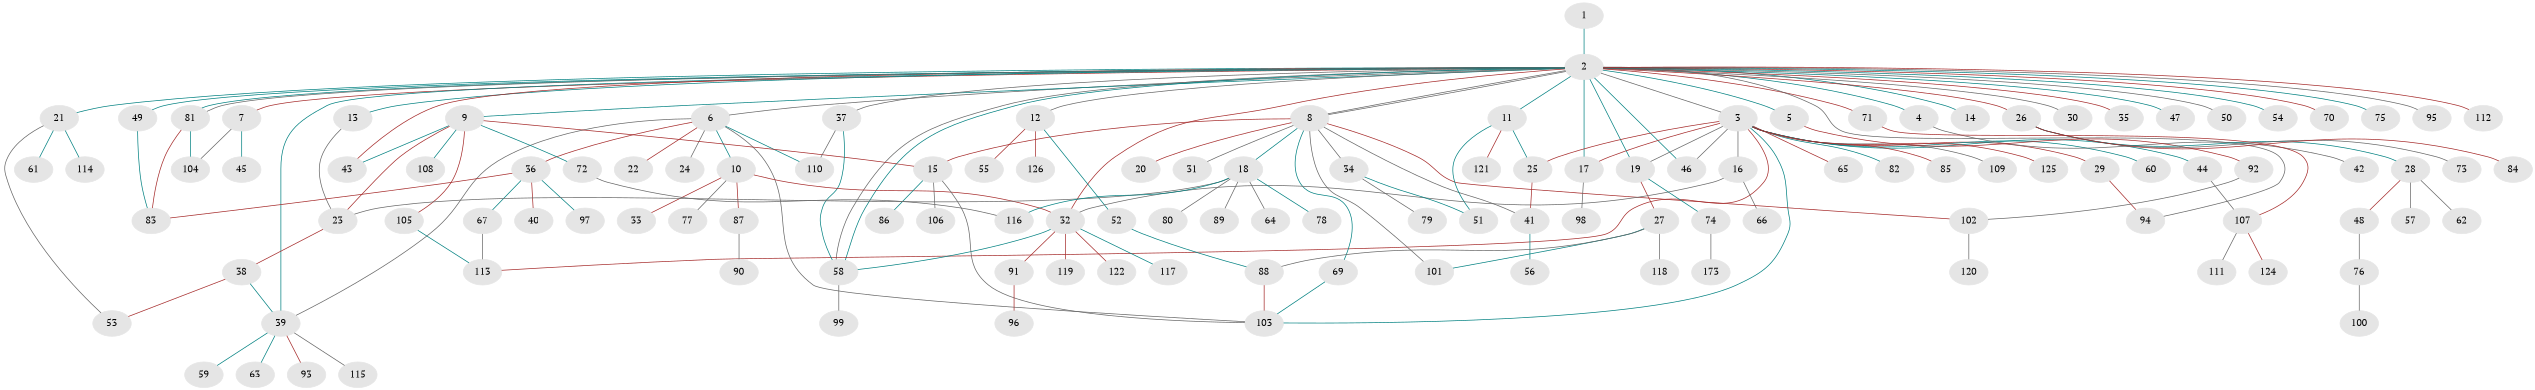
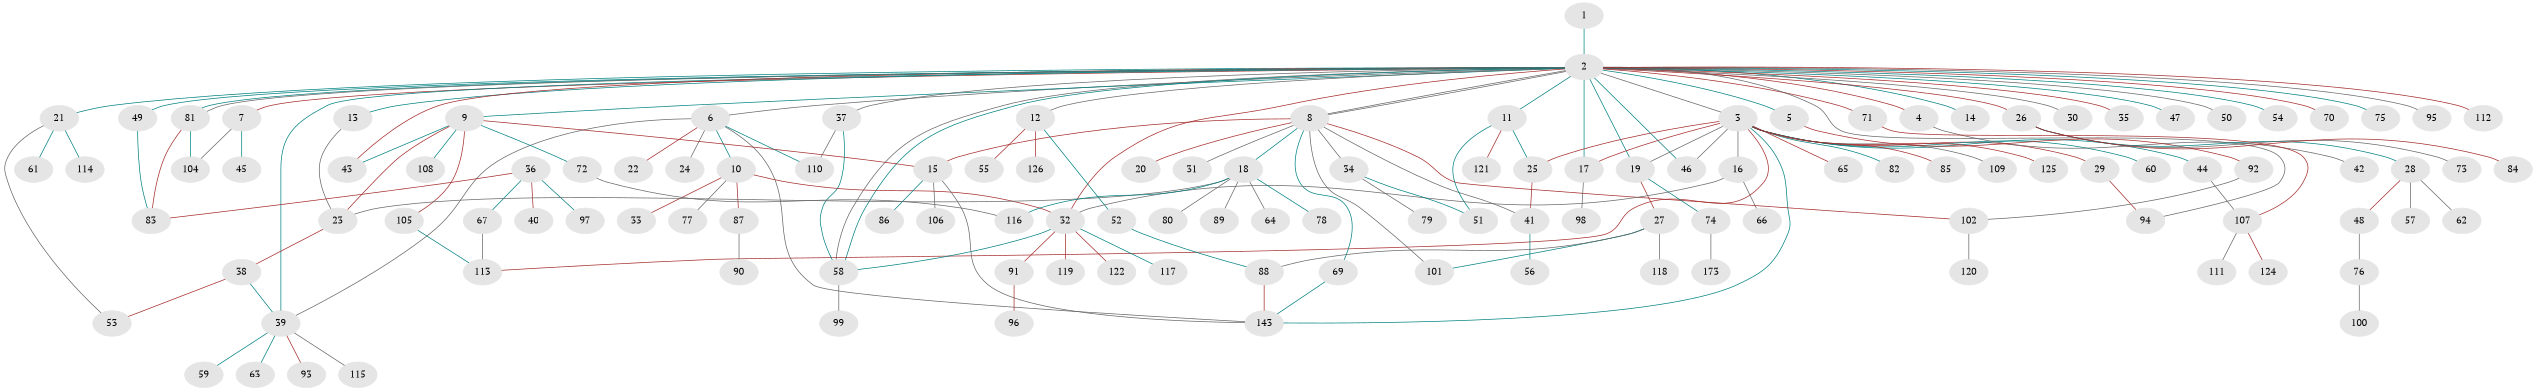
(1801, 85) -> (1801, 85)
(618, 139) -> none
(1264, 323) -> (1264, 323)
